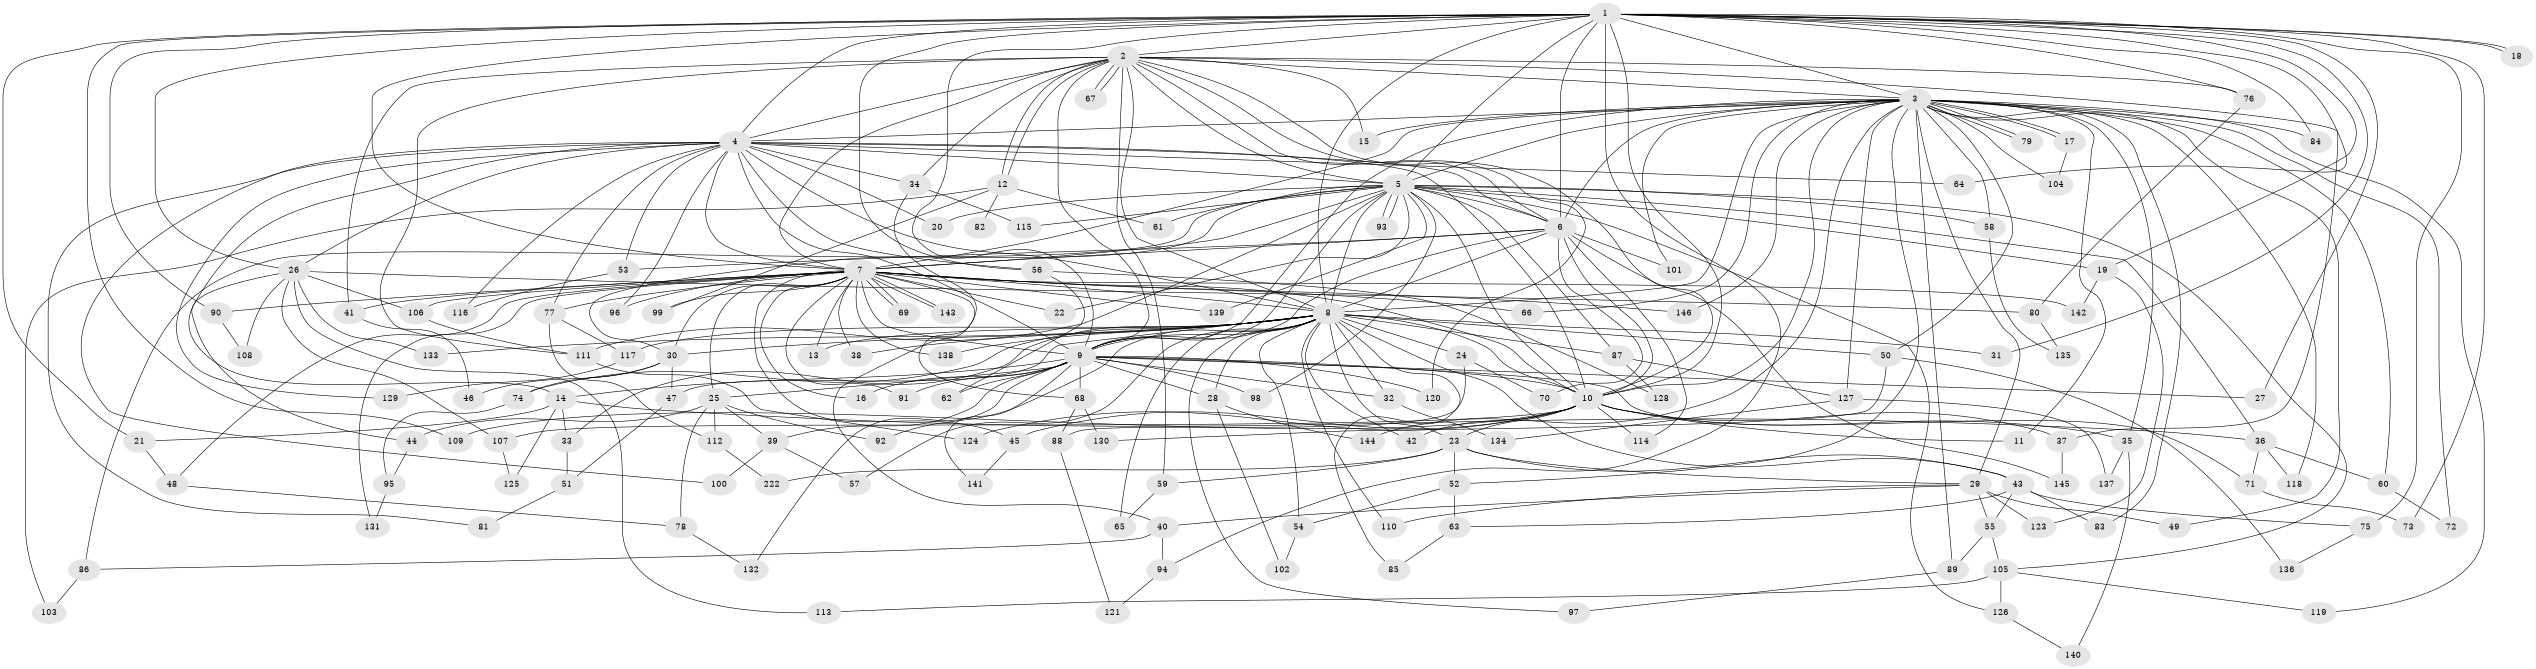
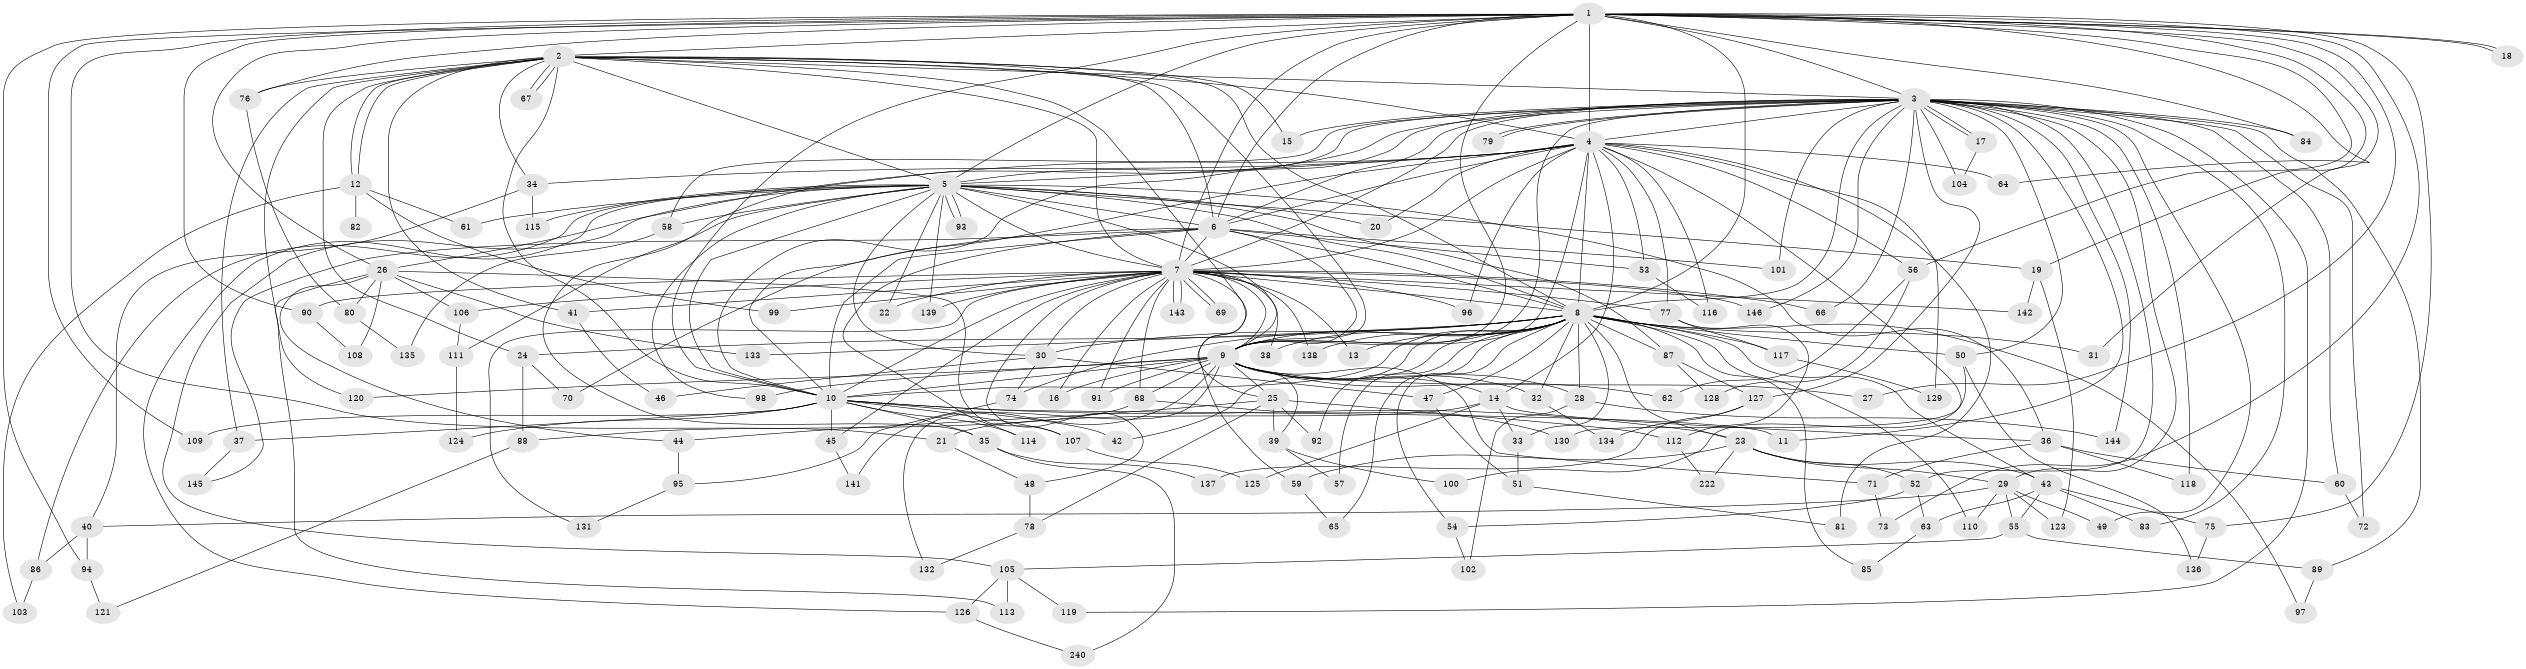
(571, 89) -> (323, 177)
(2073, 656) -> (1078, 656)
